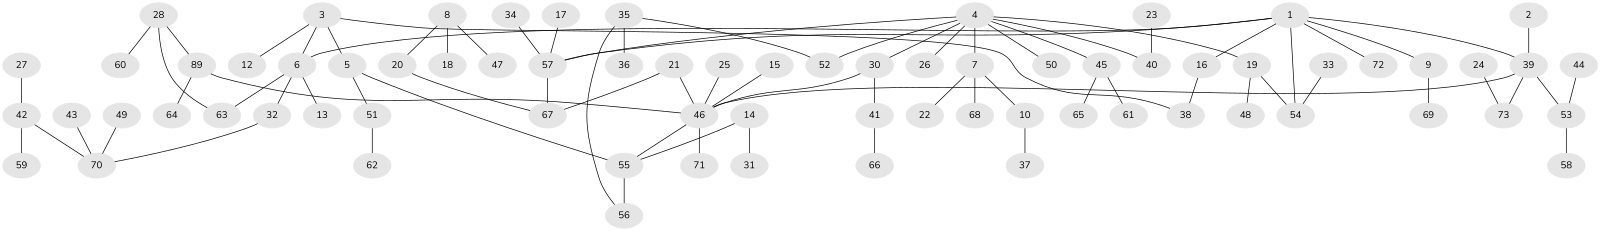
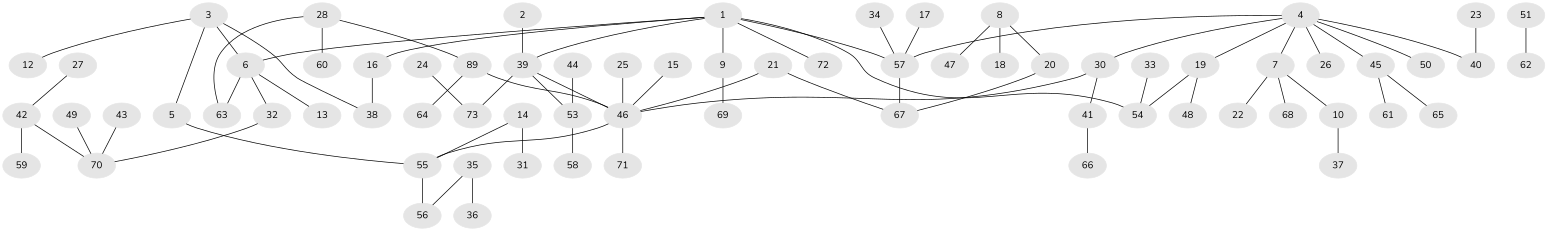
(825, 65) -> none
(360, 90) -> none
